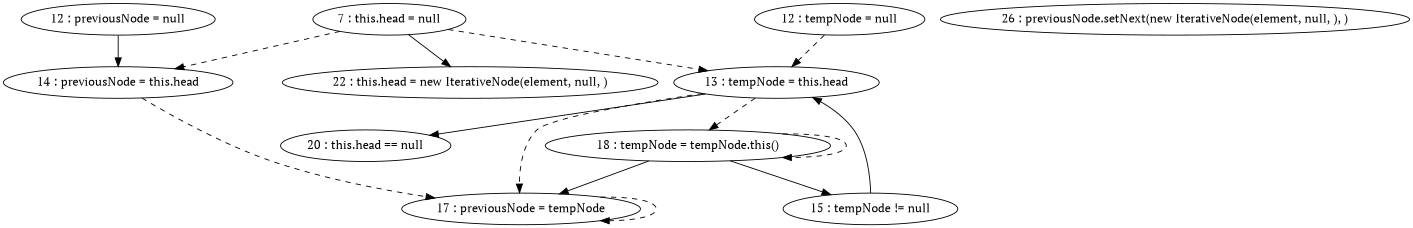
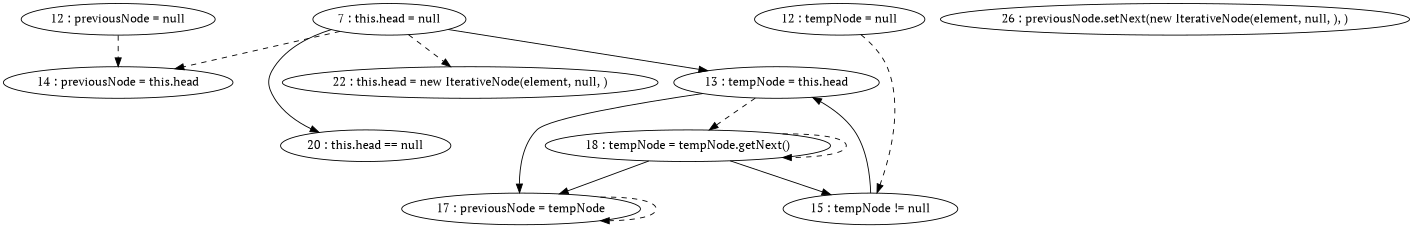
(118, 47) -> (118, 47)
(426, 48) -> (426, 48)
(811, 48) -> (895, 105)
(574, 49) -> (574, 49)
(552, 117) -> (271, 72)
(551, 123) -> (590, 113)
(688, 146) -> (688, 146)
(278, 163) -> none
